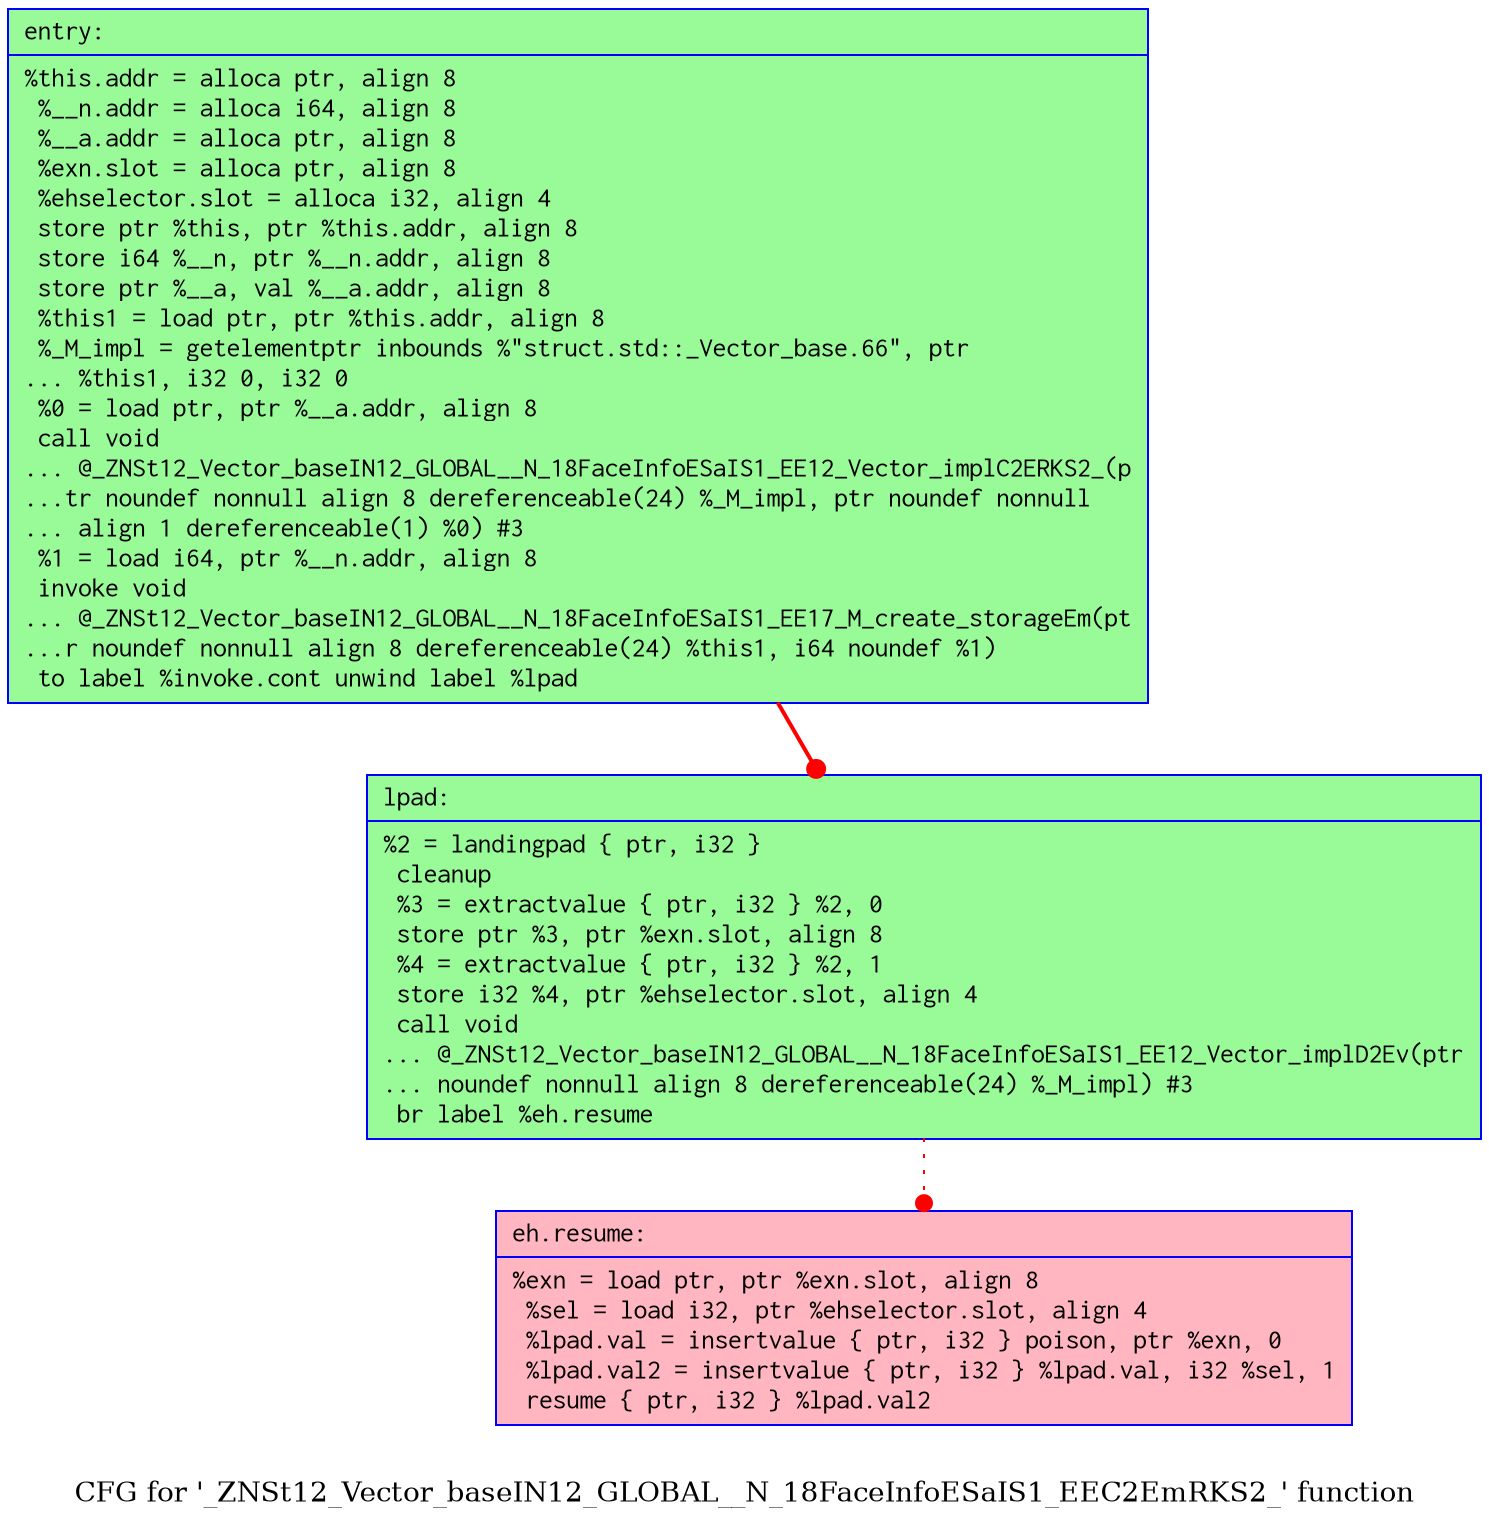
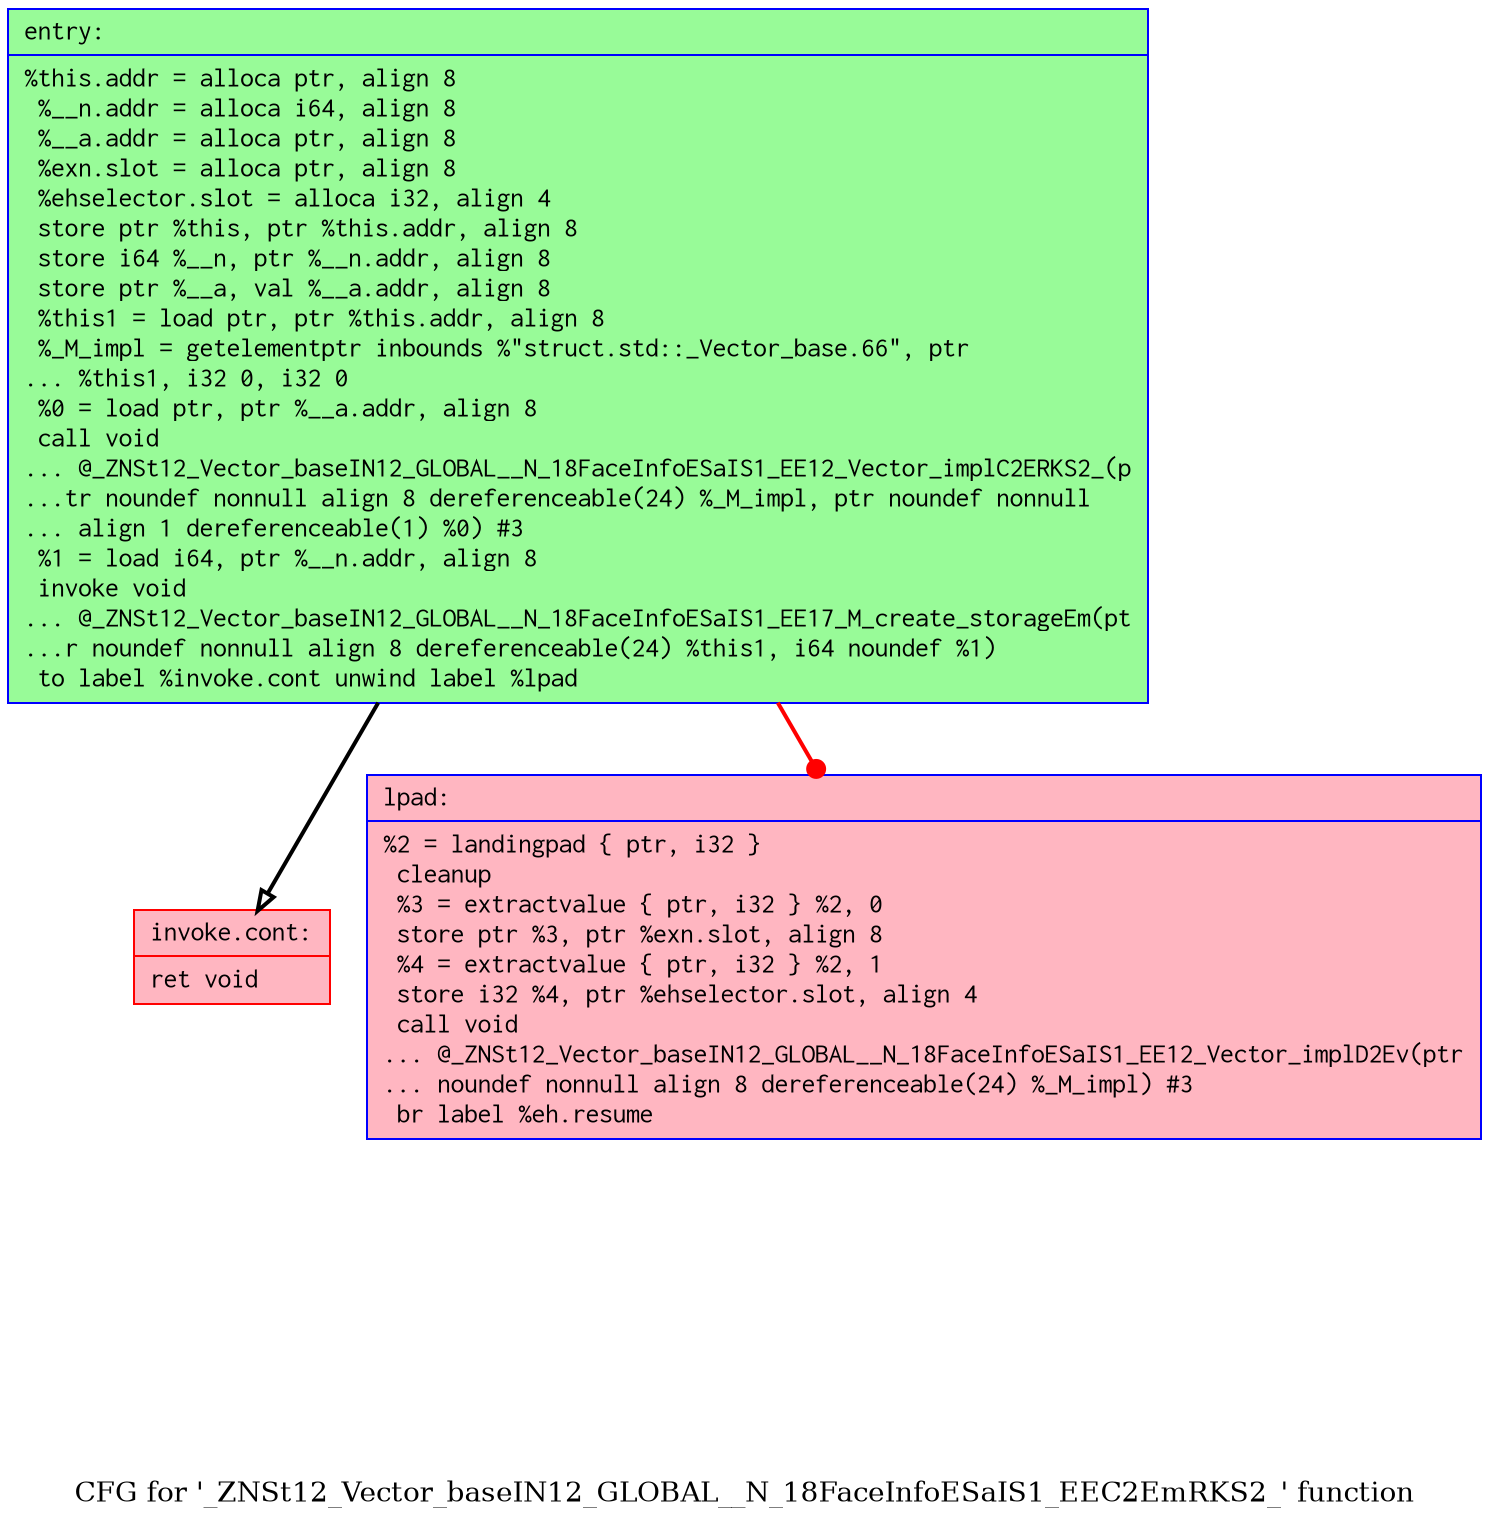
none -> (232, 957)
(924, 957) -> (924, 957)
(924, 1318) -> none
